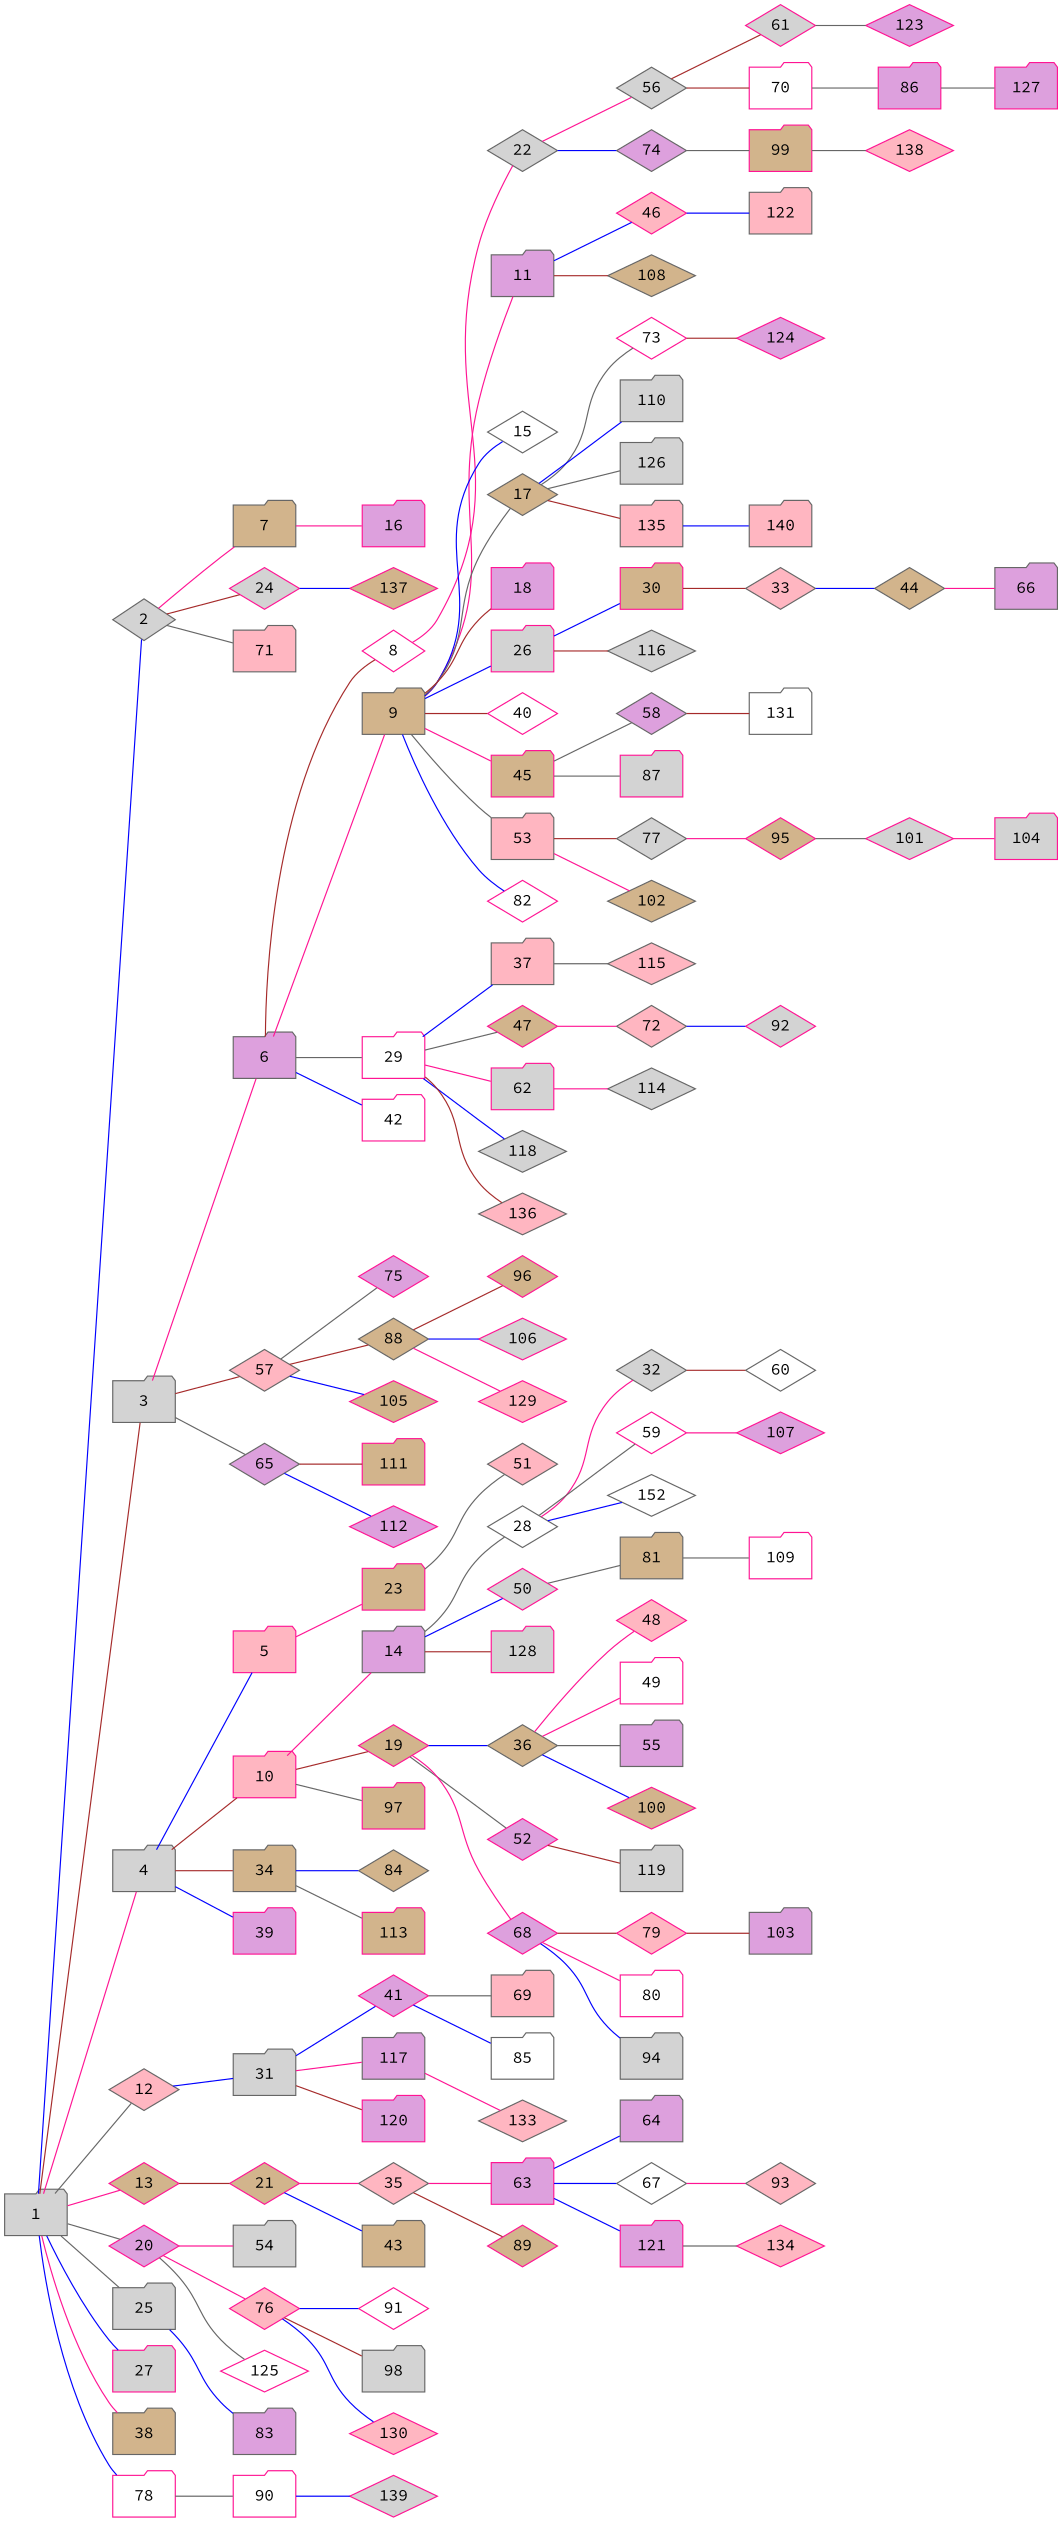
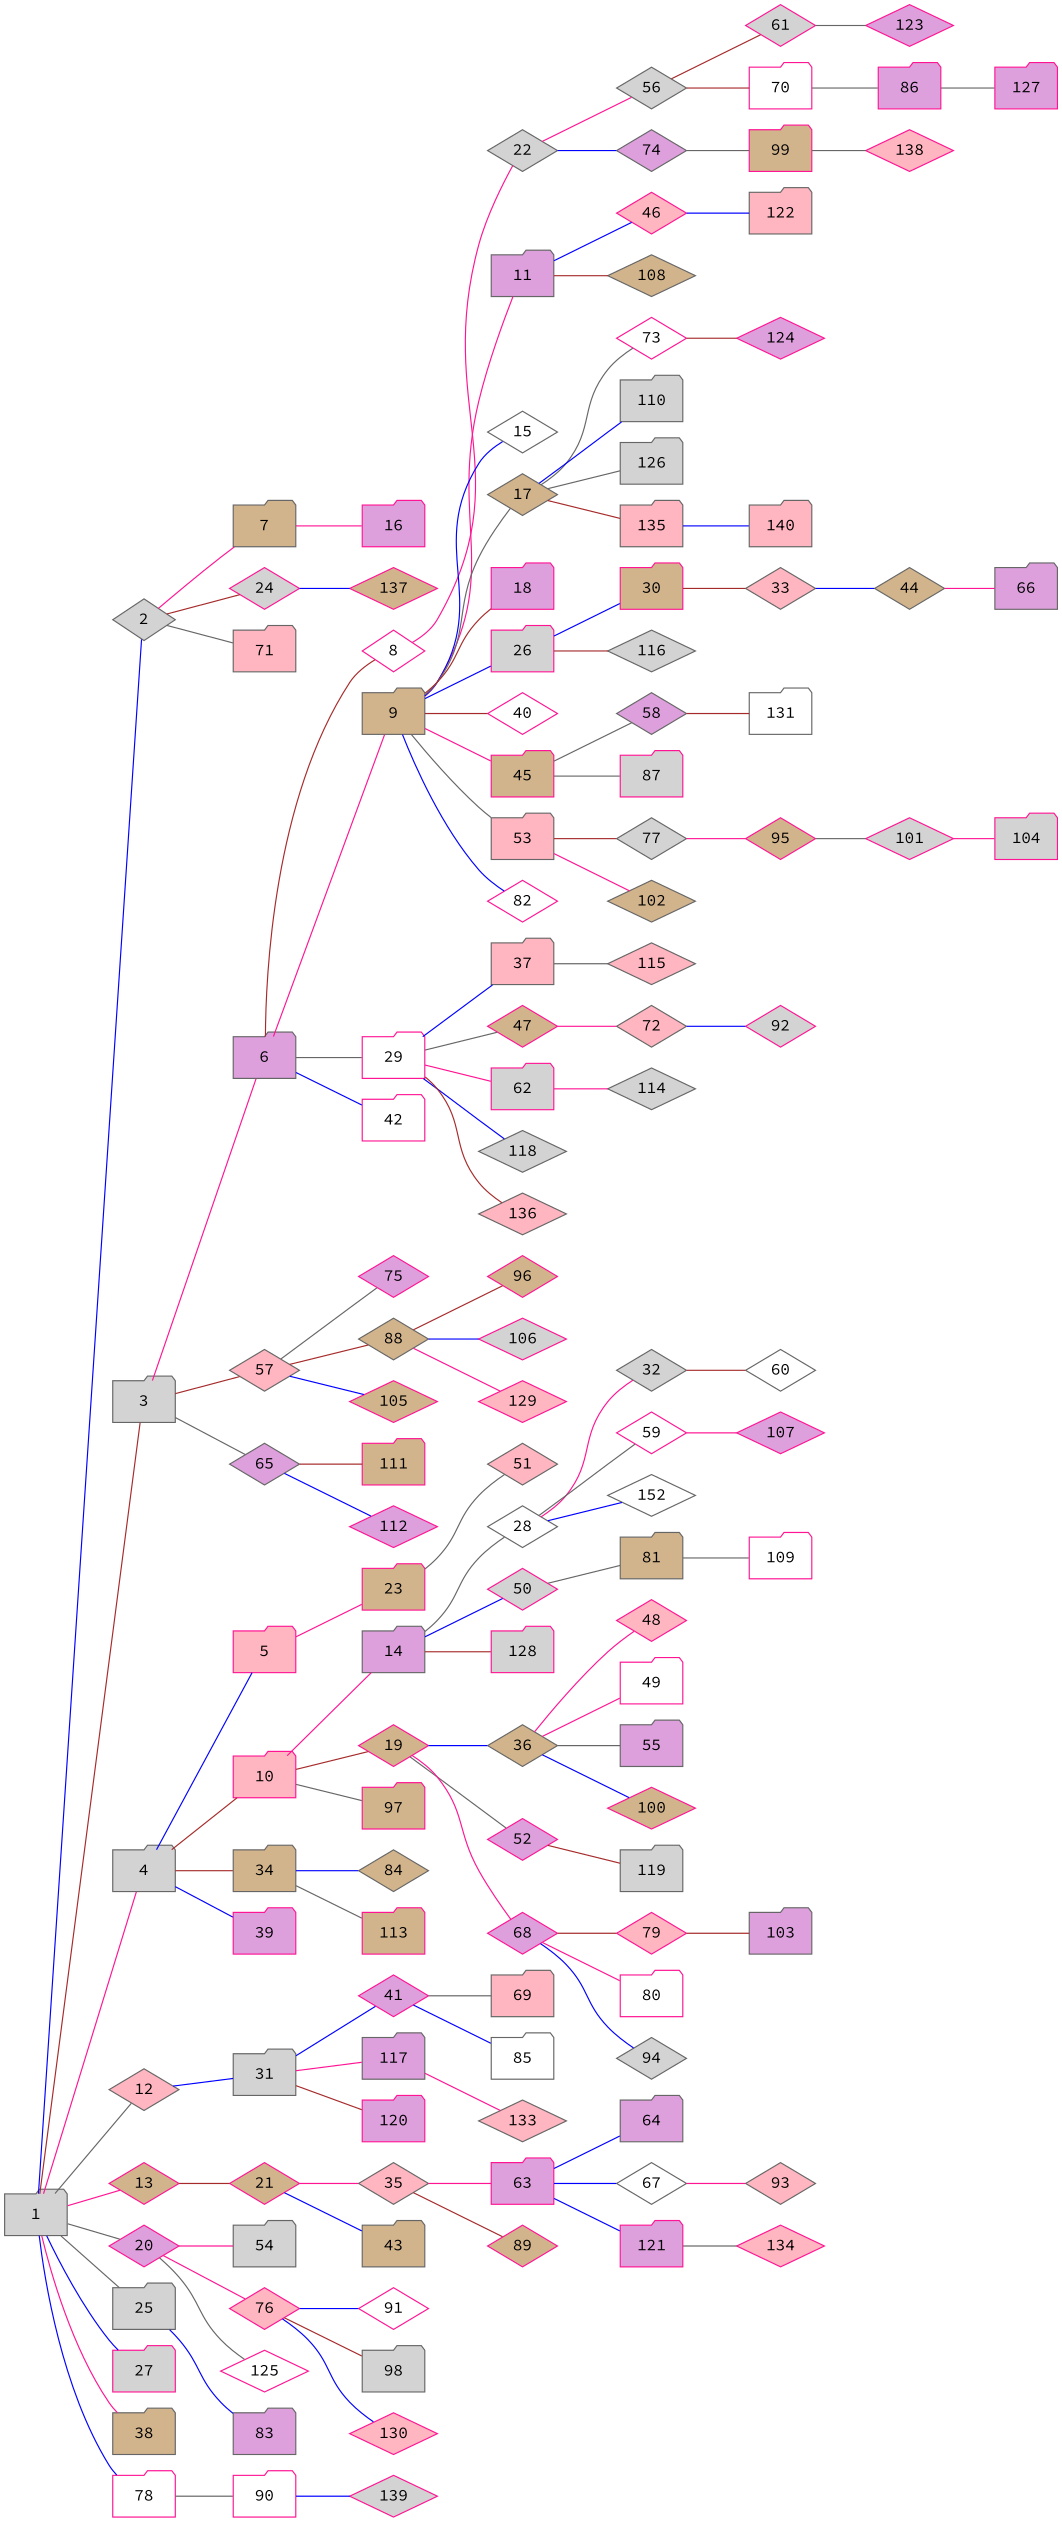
(652, 2058) -> (652, 2058)
